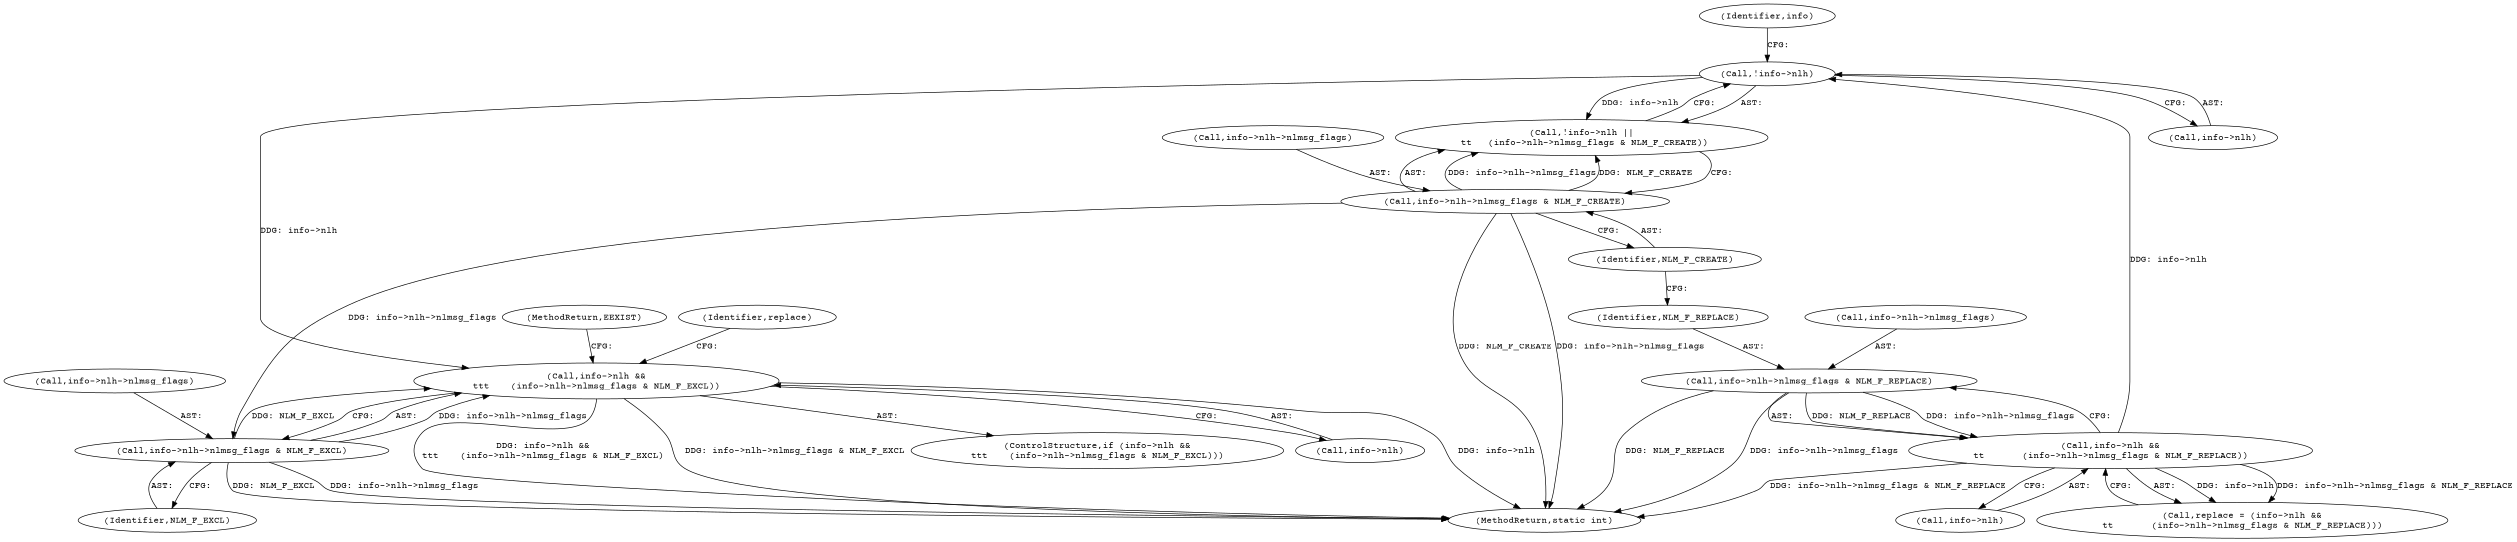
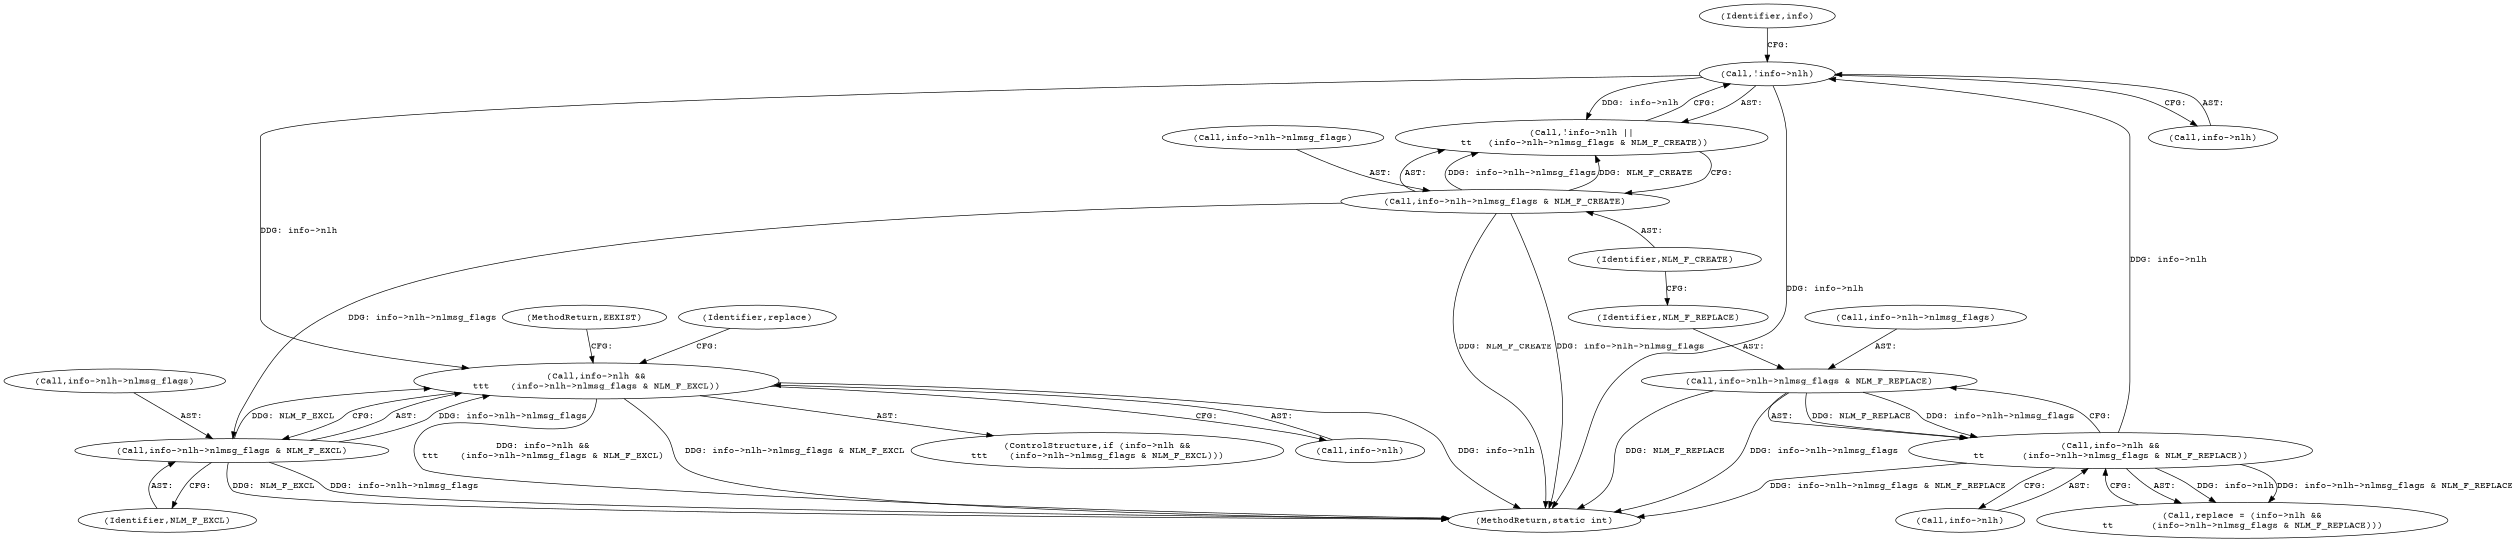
(1581, 230) -> none
none -> (1747, 341)
